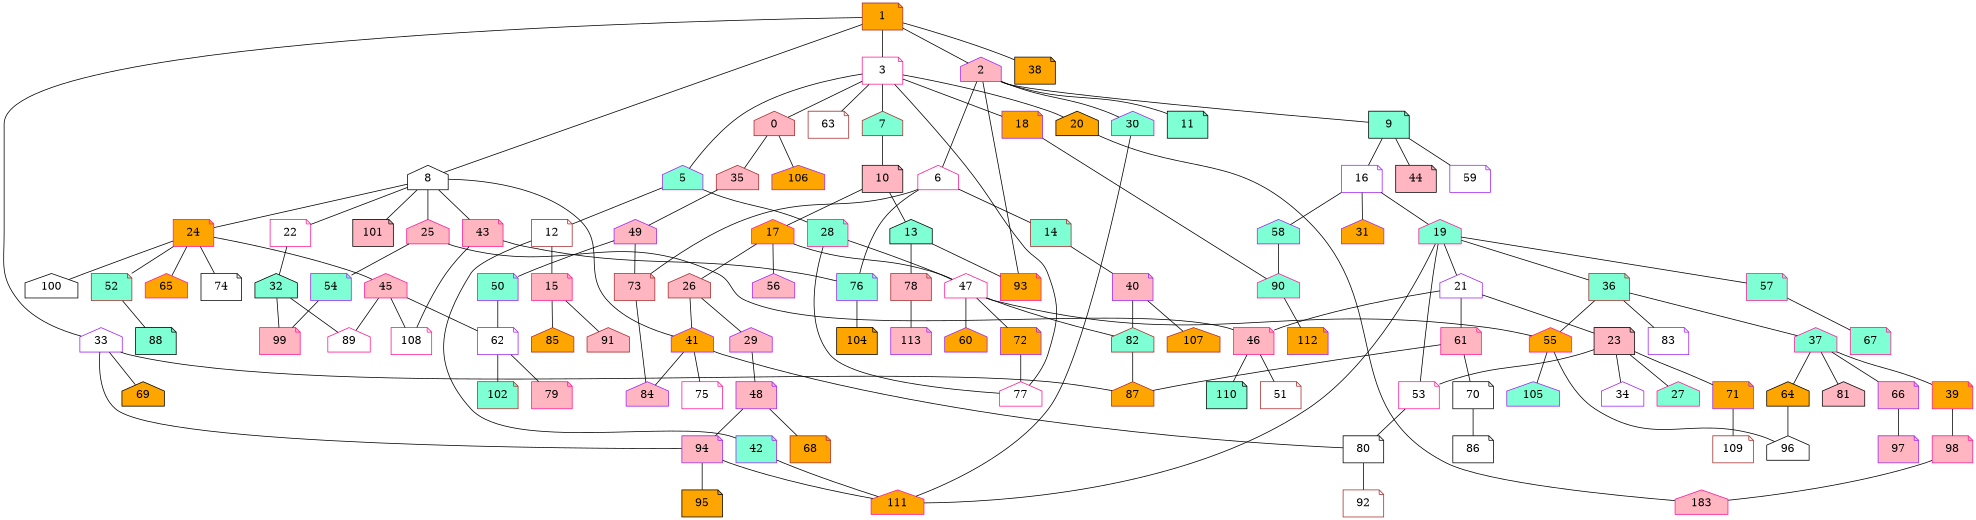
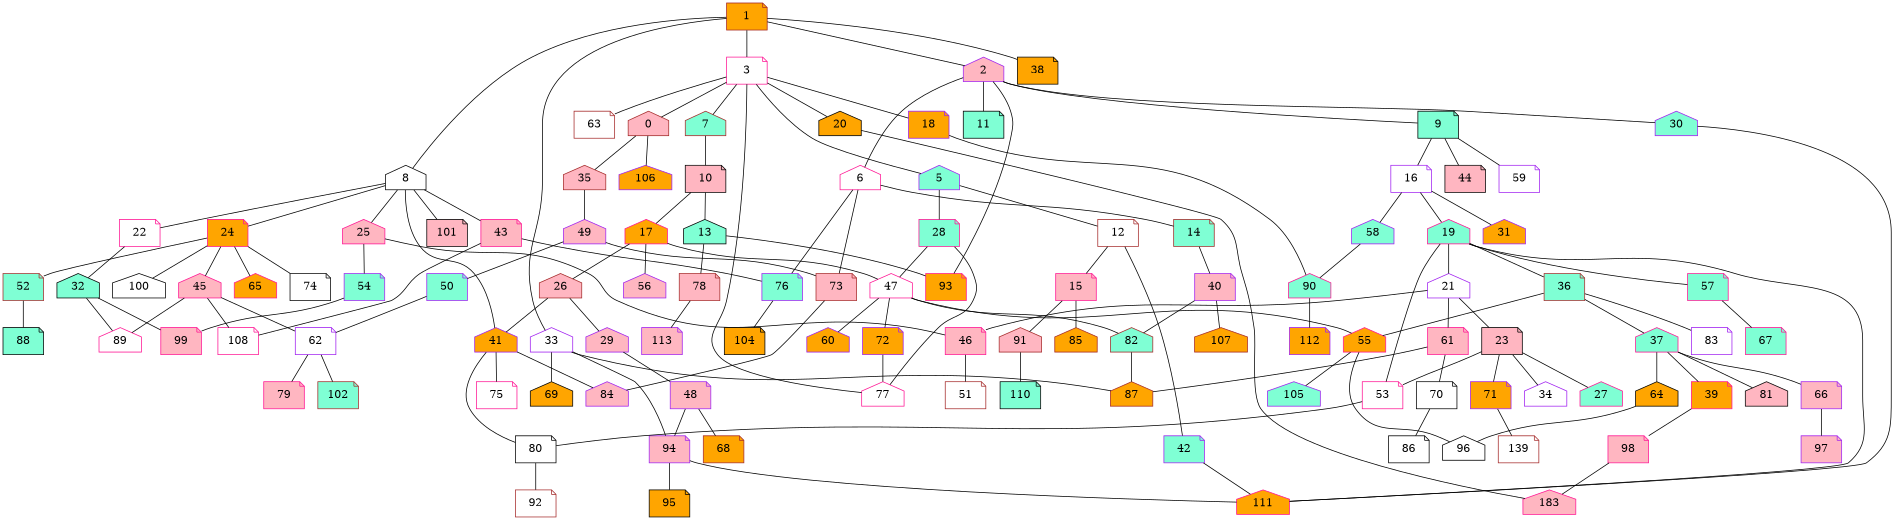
(1240, 368) -> (1020, 367)
(1733, 449) -> (1519, 449)
